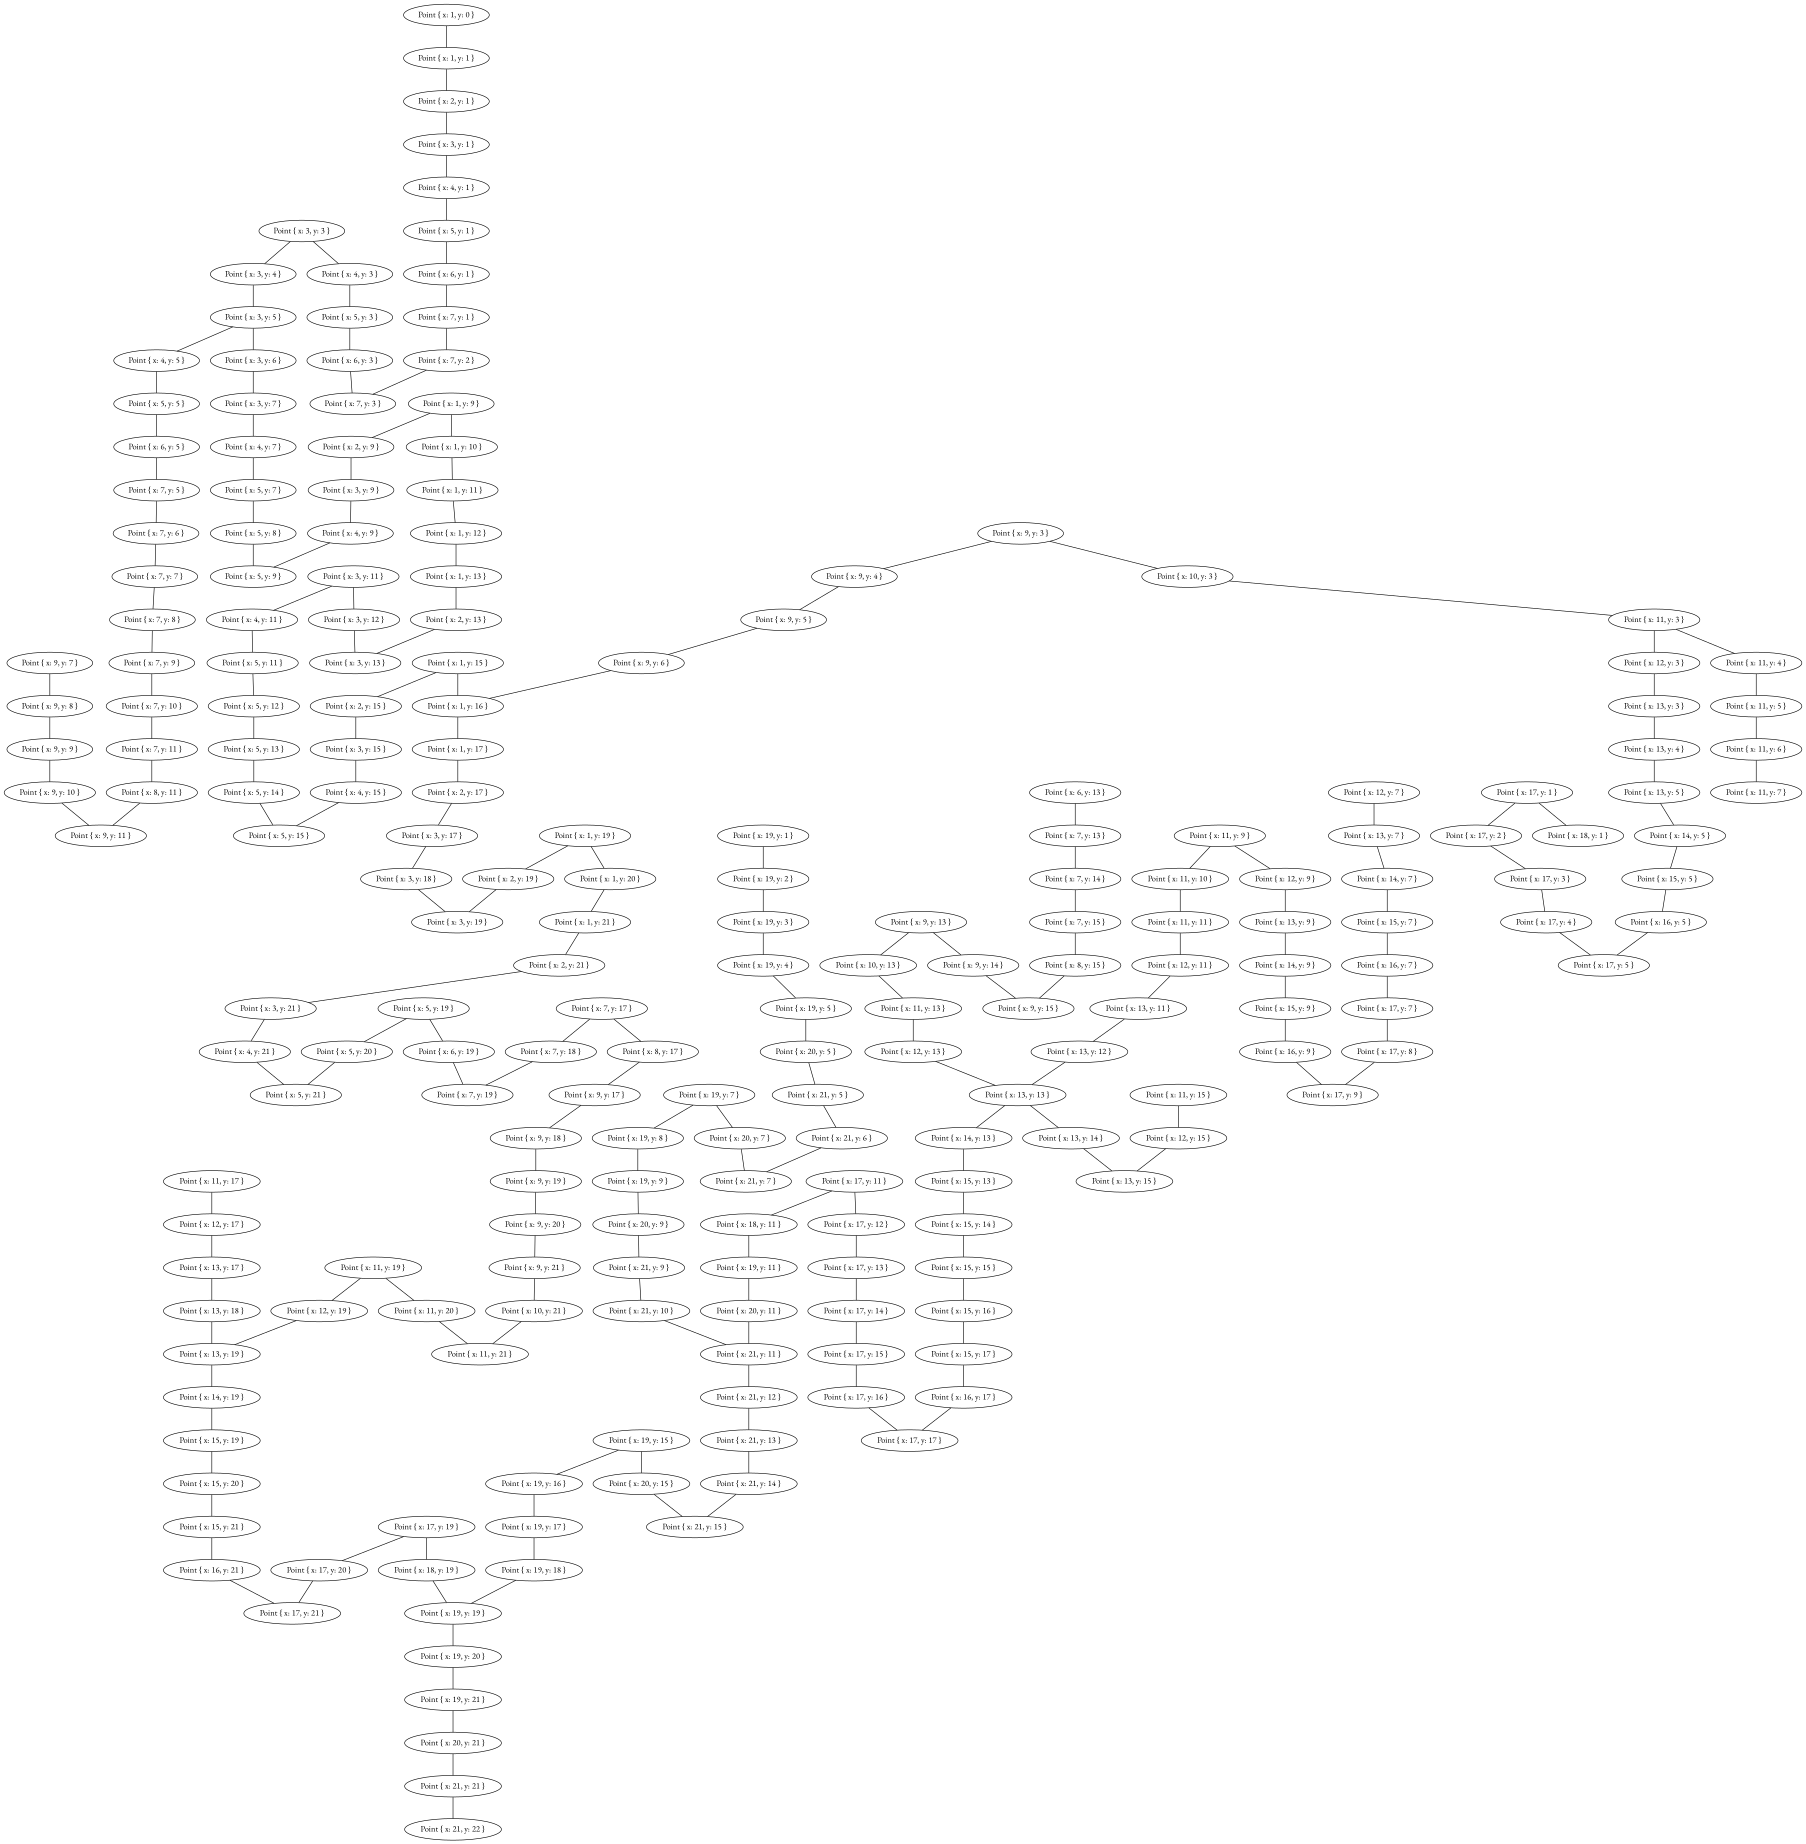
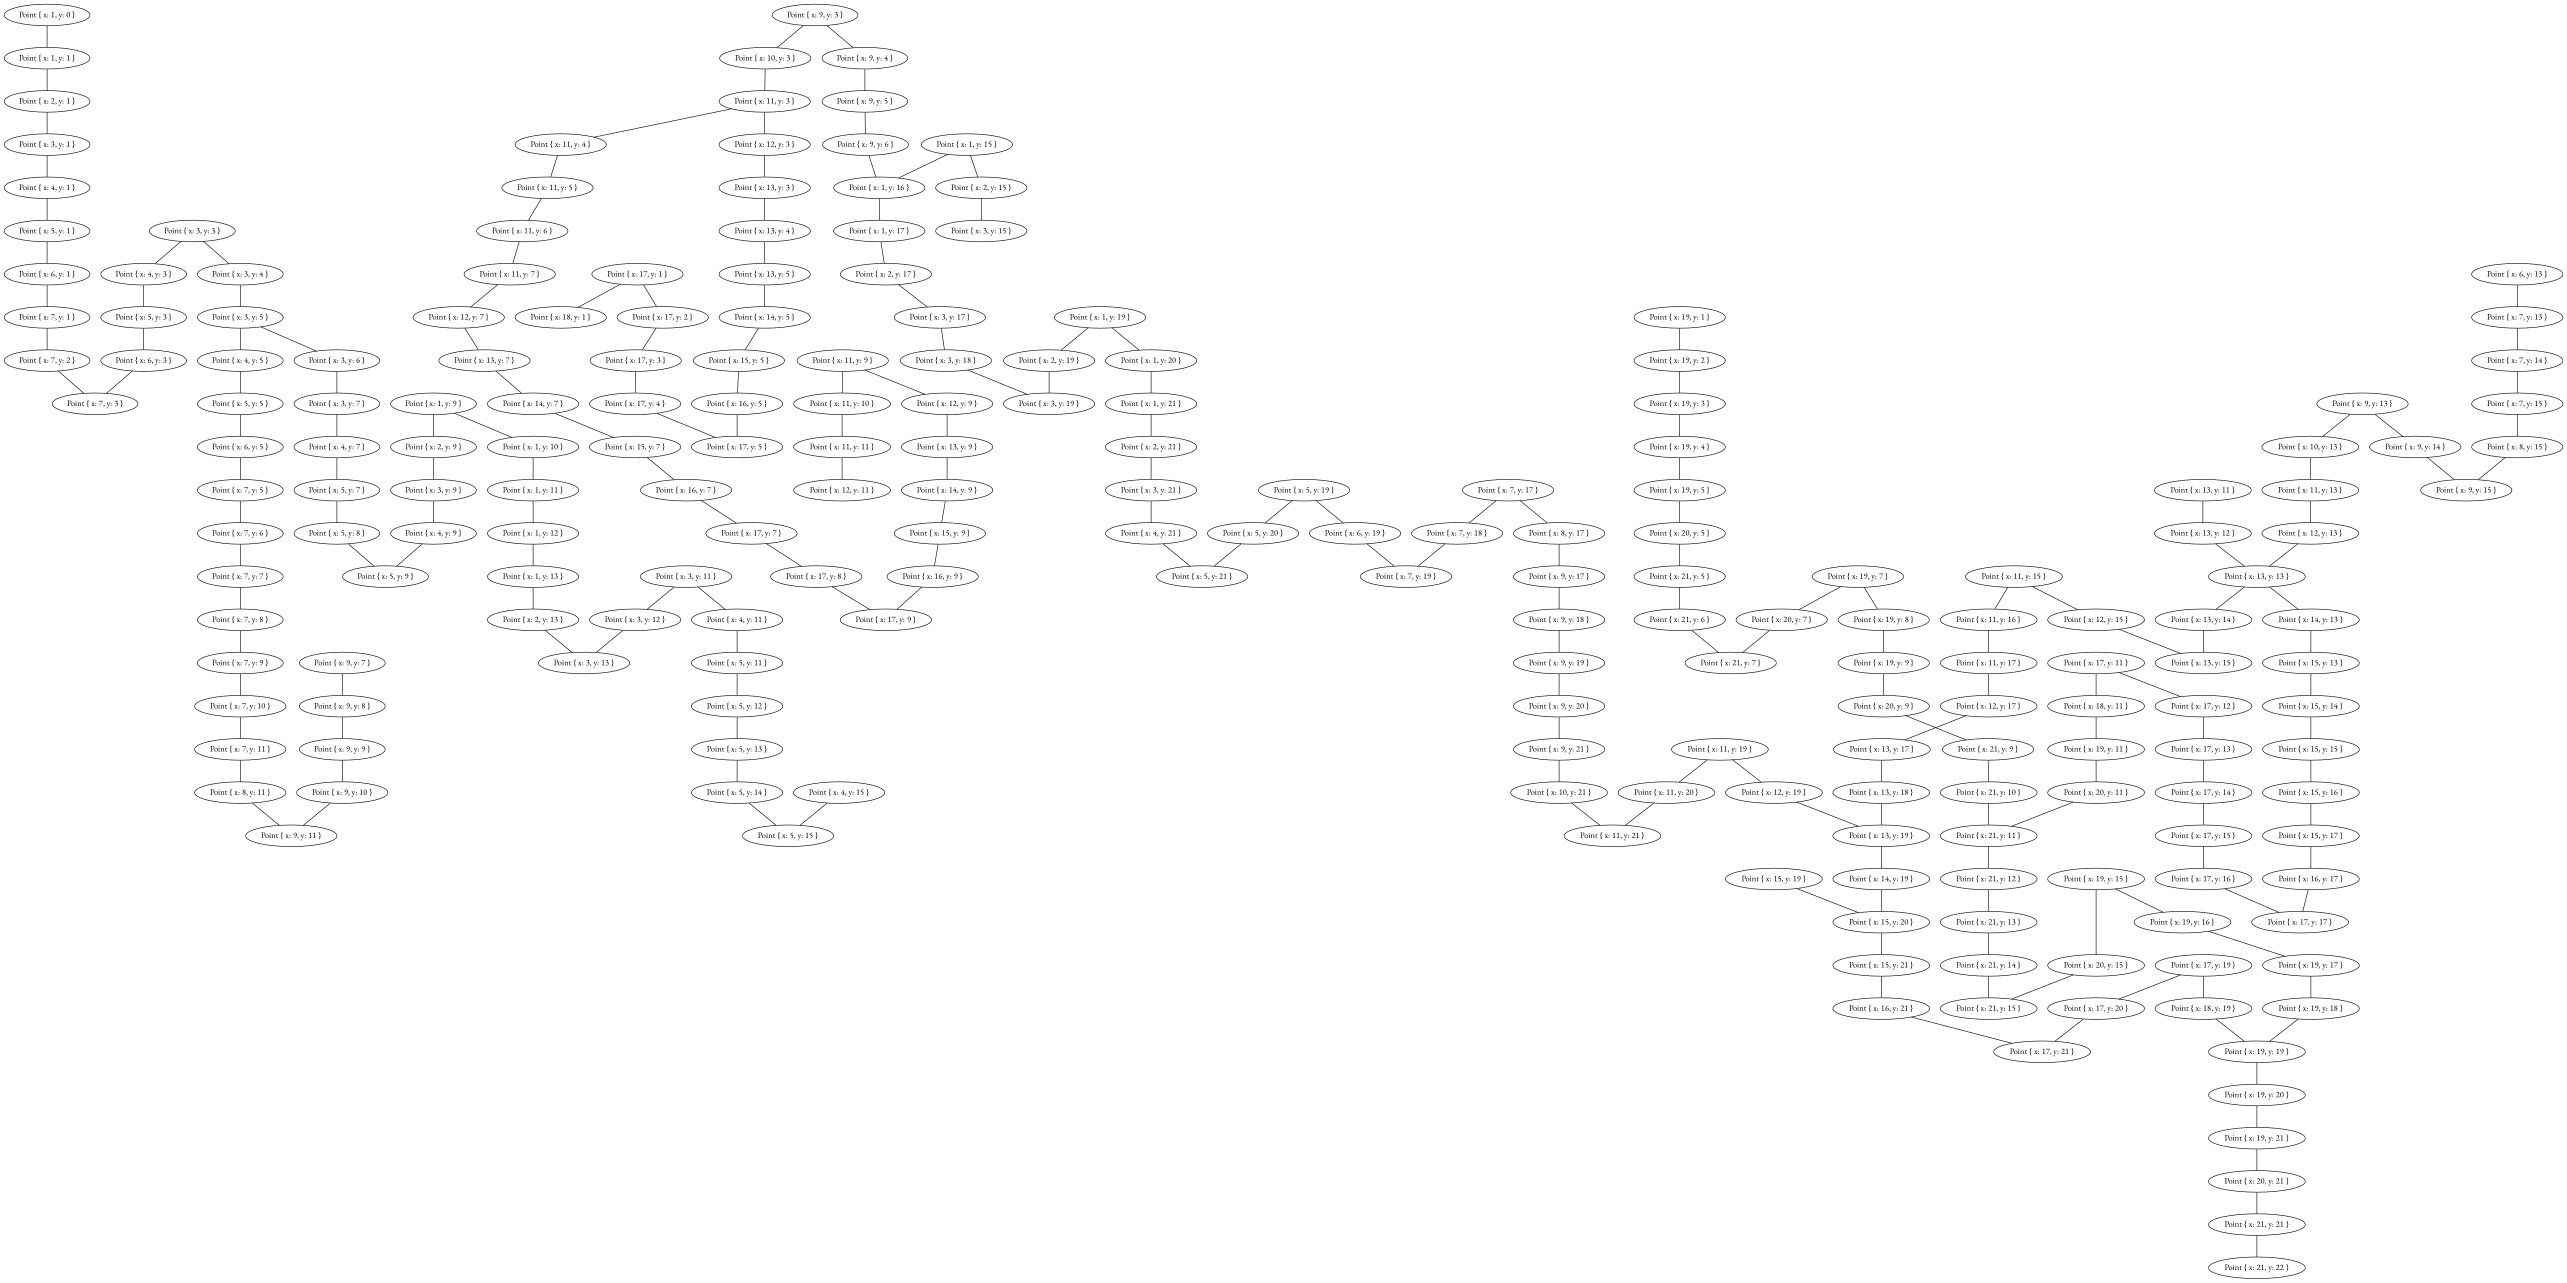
none -> (484, 296)
none -> (1989, 620)
(356, 771) -> none
(1159, 987) -> none
(212, 1419) -> (1881, 901)
